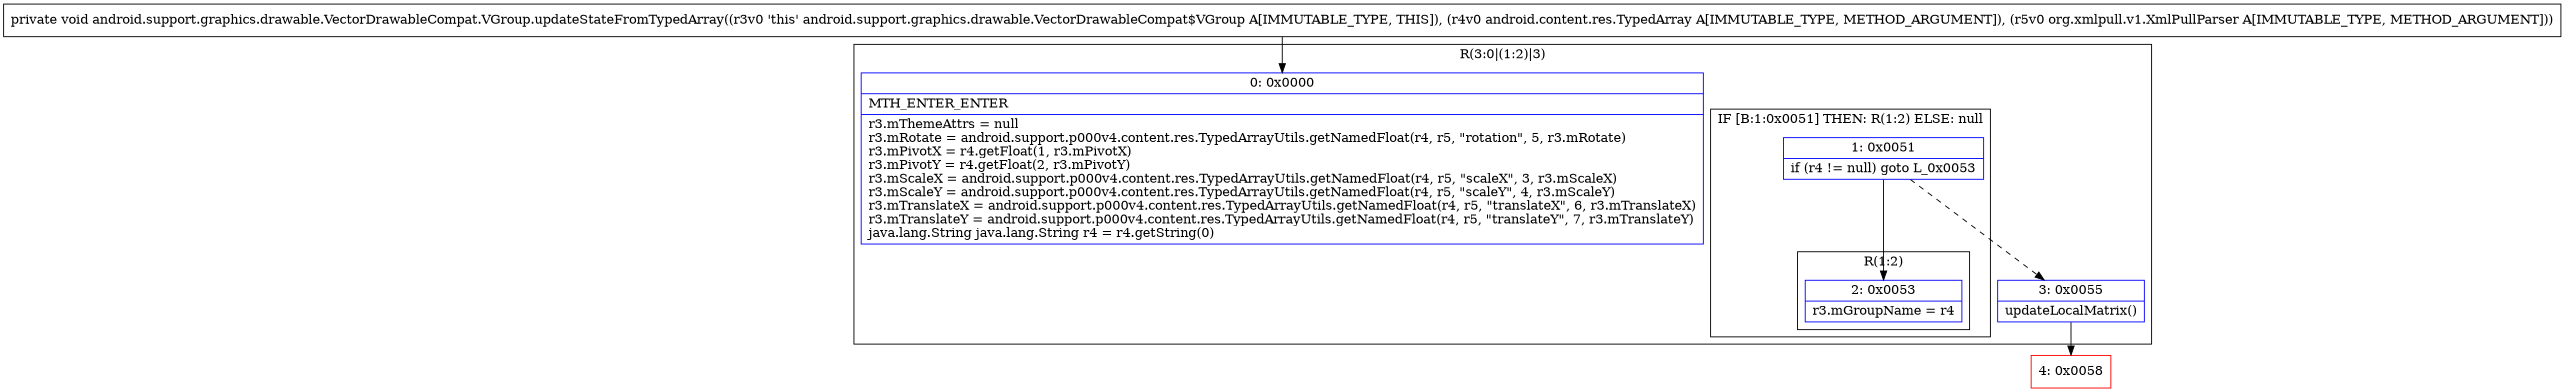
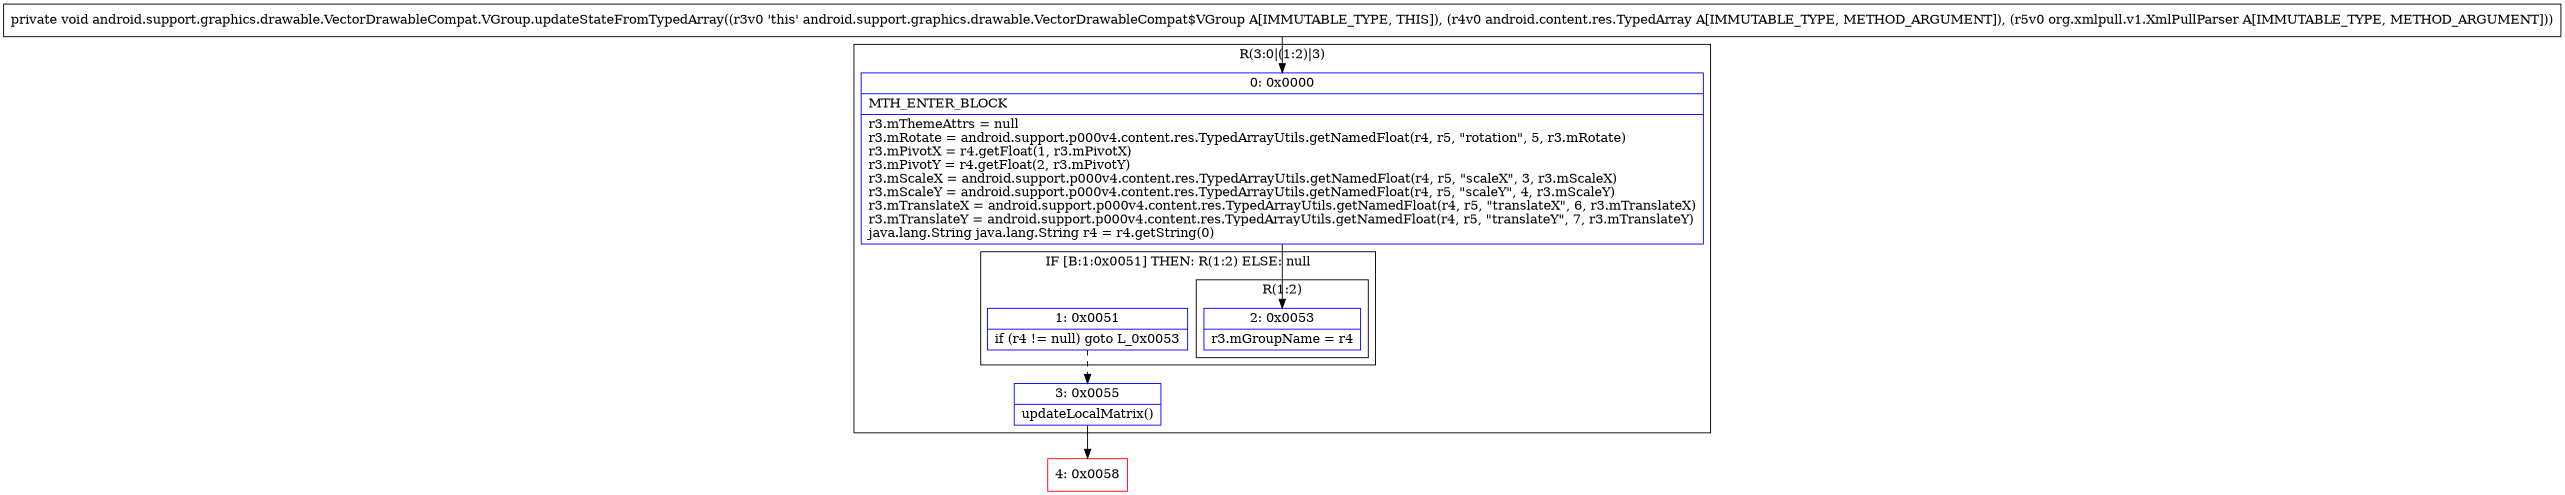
(938, 104) -> (938, 104)
(1884, 225) -> (1282, 271)
